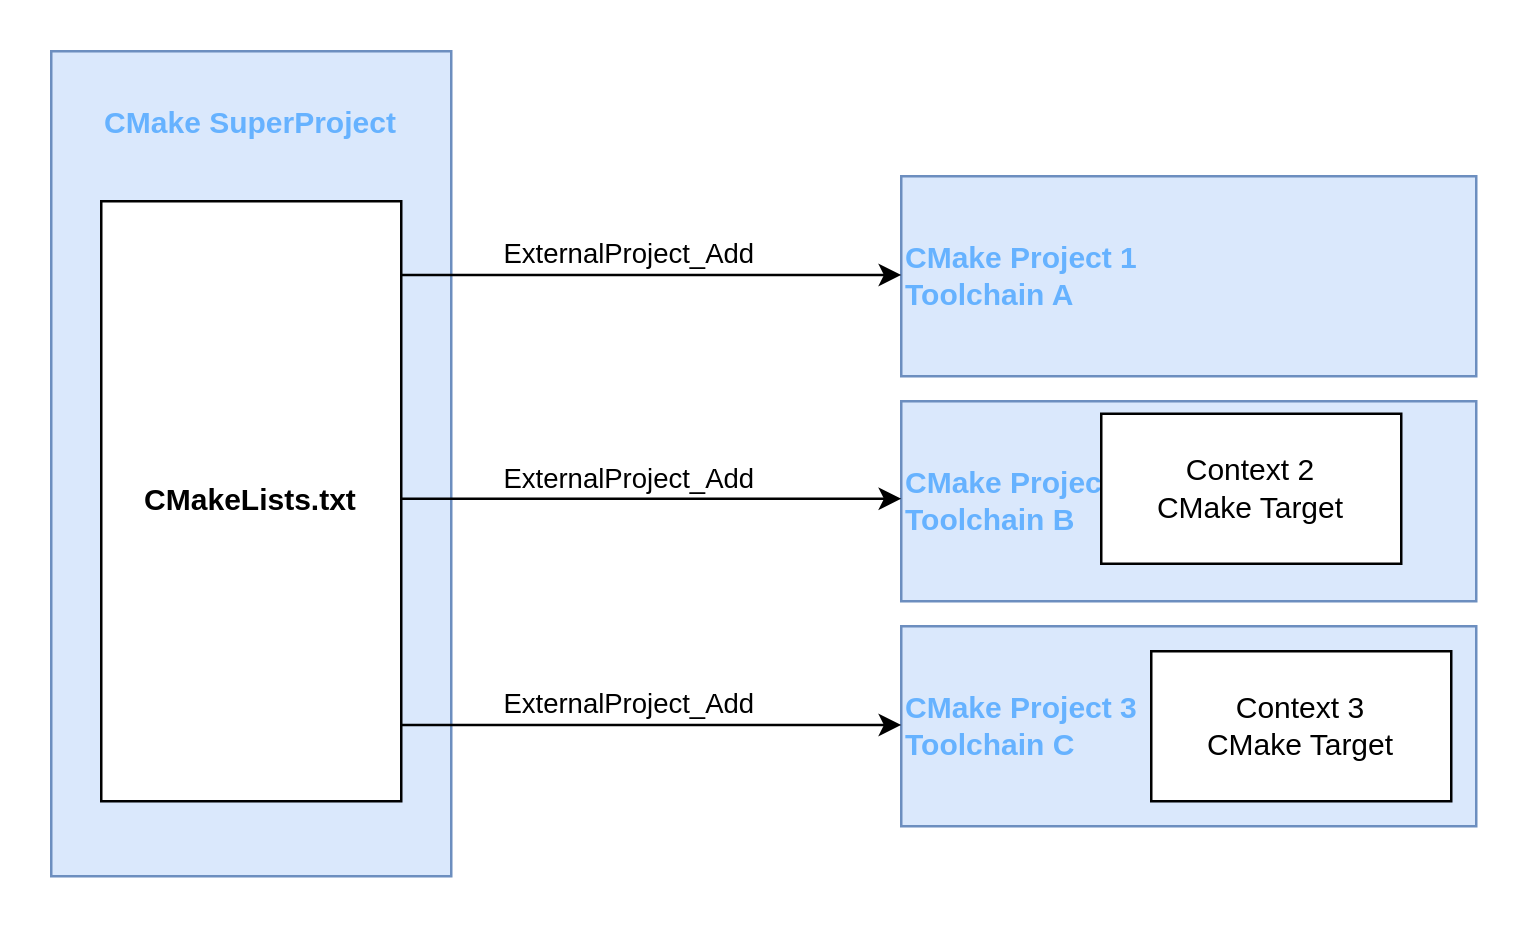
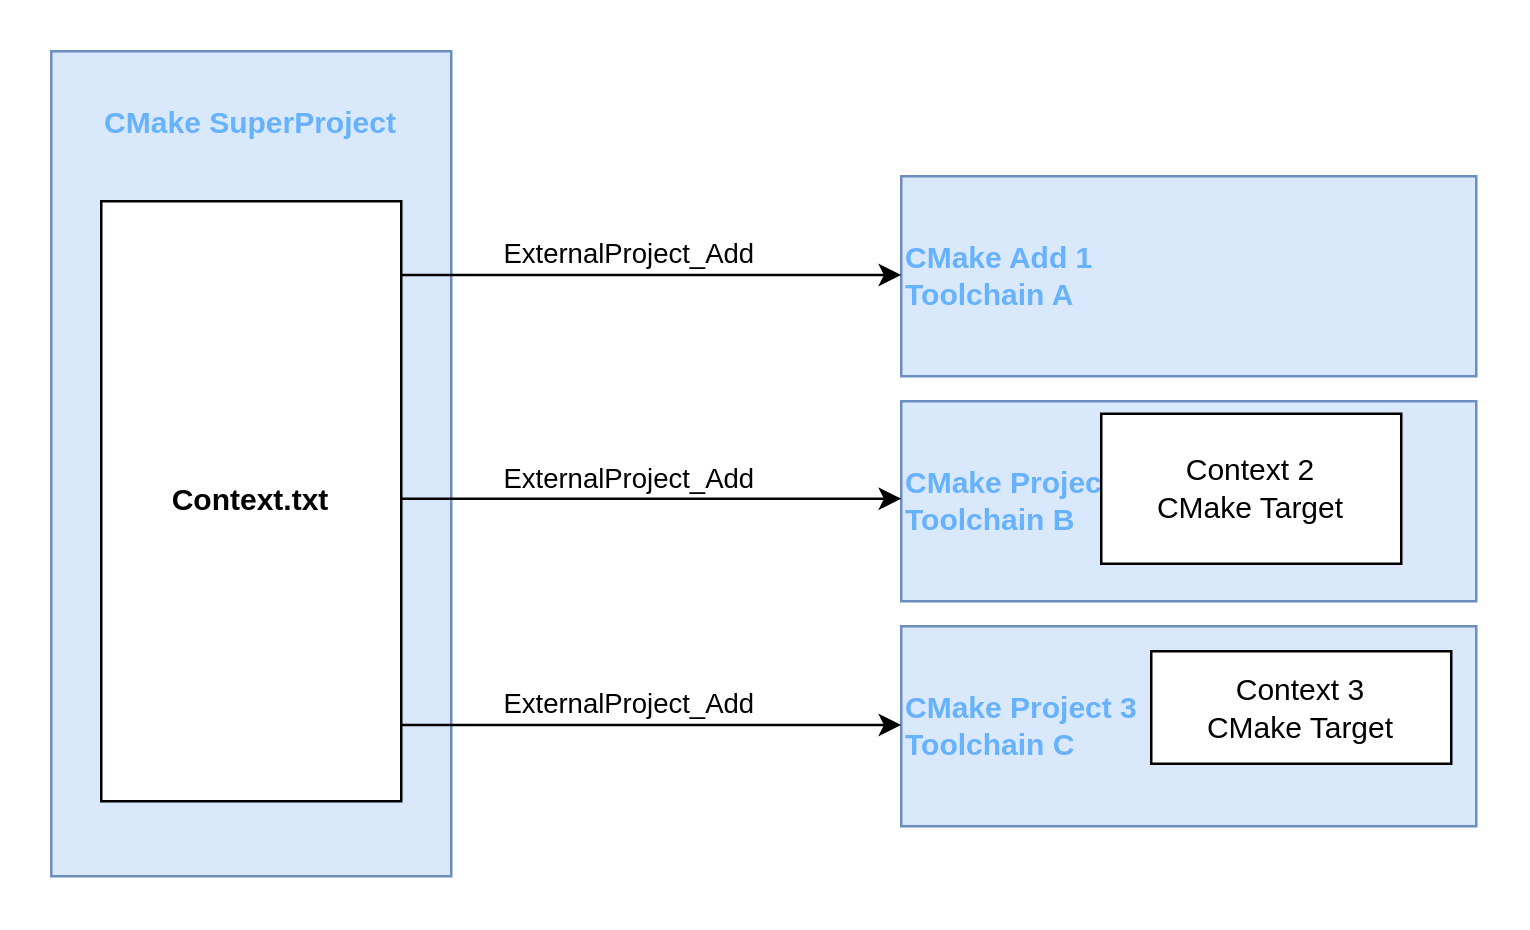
(1024, 276) -> (991, 276)
(251, 501) -> (251, 501)
(1301, 726) -> (1301, 708)
